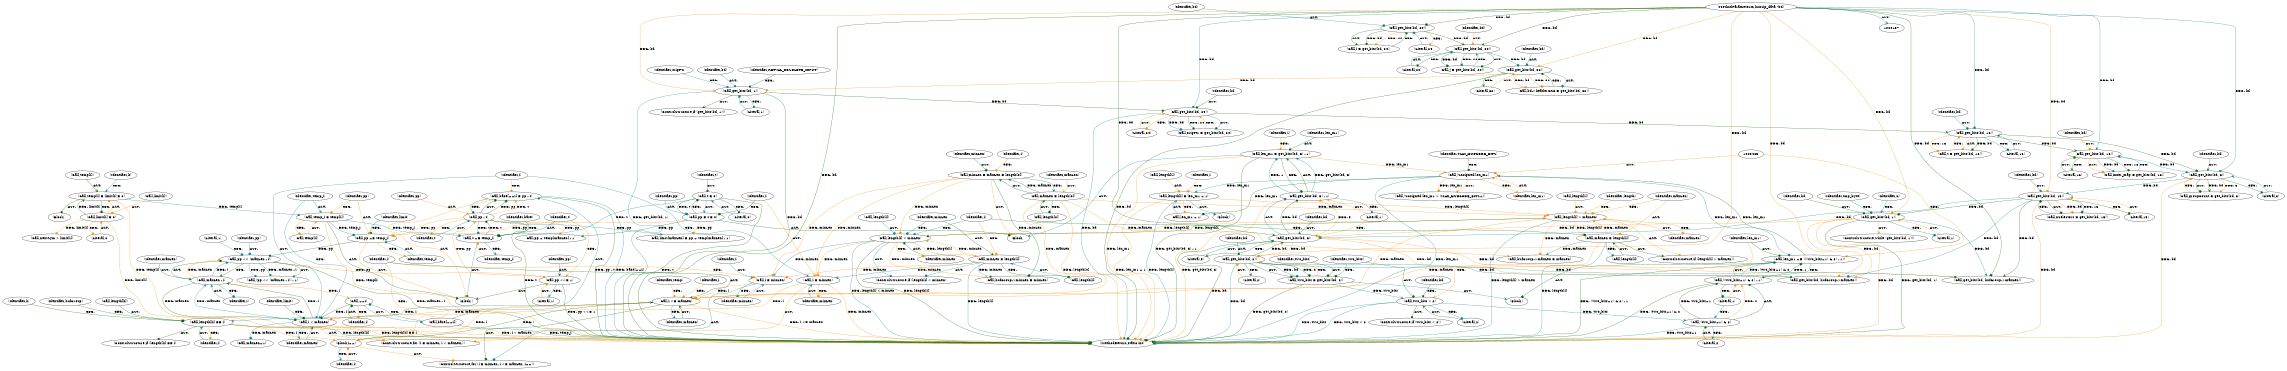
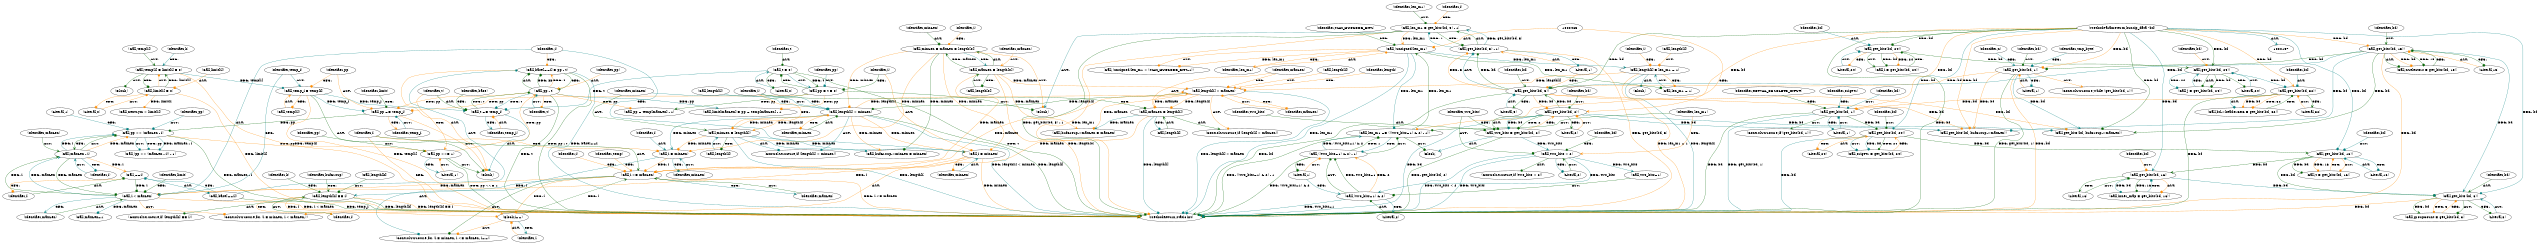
none -> (1646, 175)
(2129, 186) -> (2509, 83)
